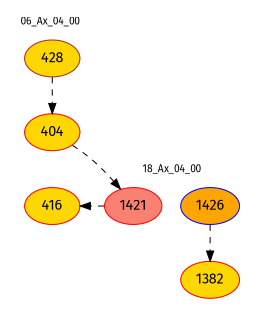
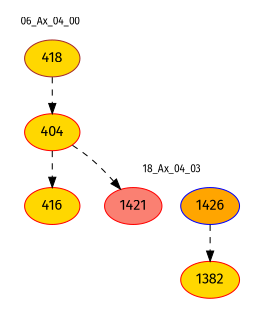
(52, 58) -> (52, 58)
(172, 170) -> (172, 170)
(97, 206) -> (52, 164)
